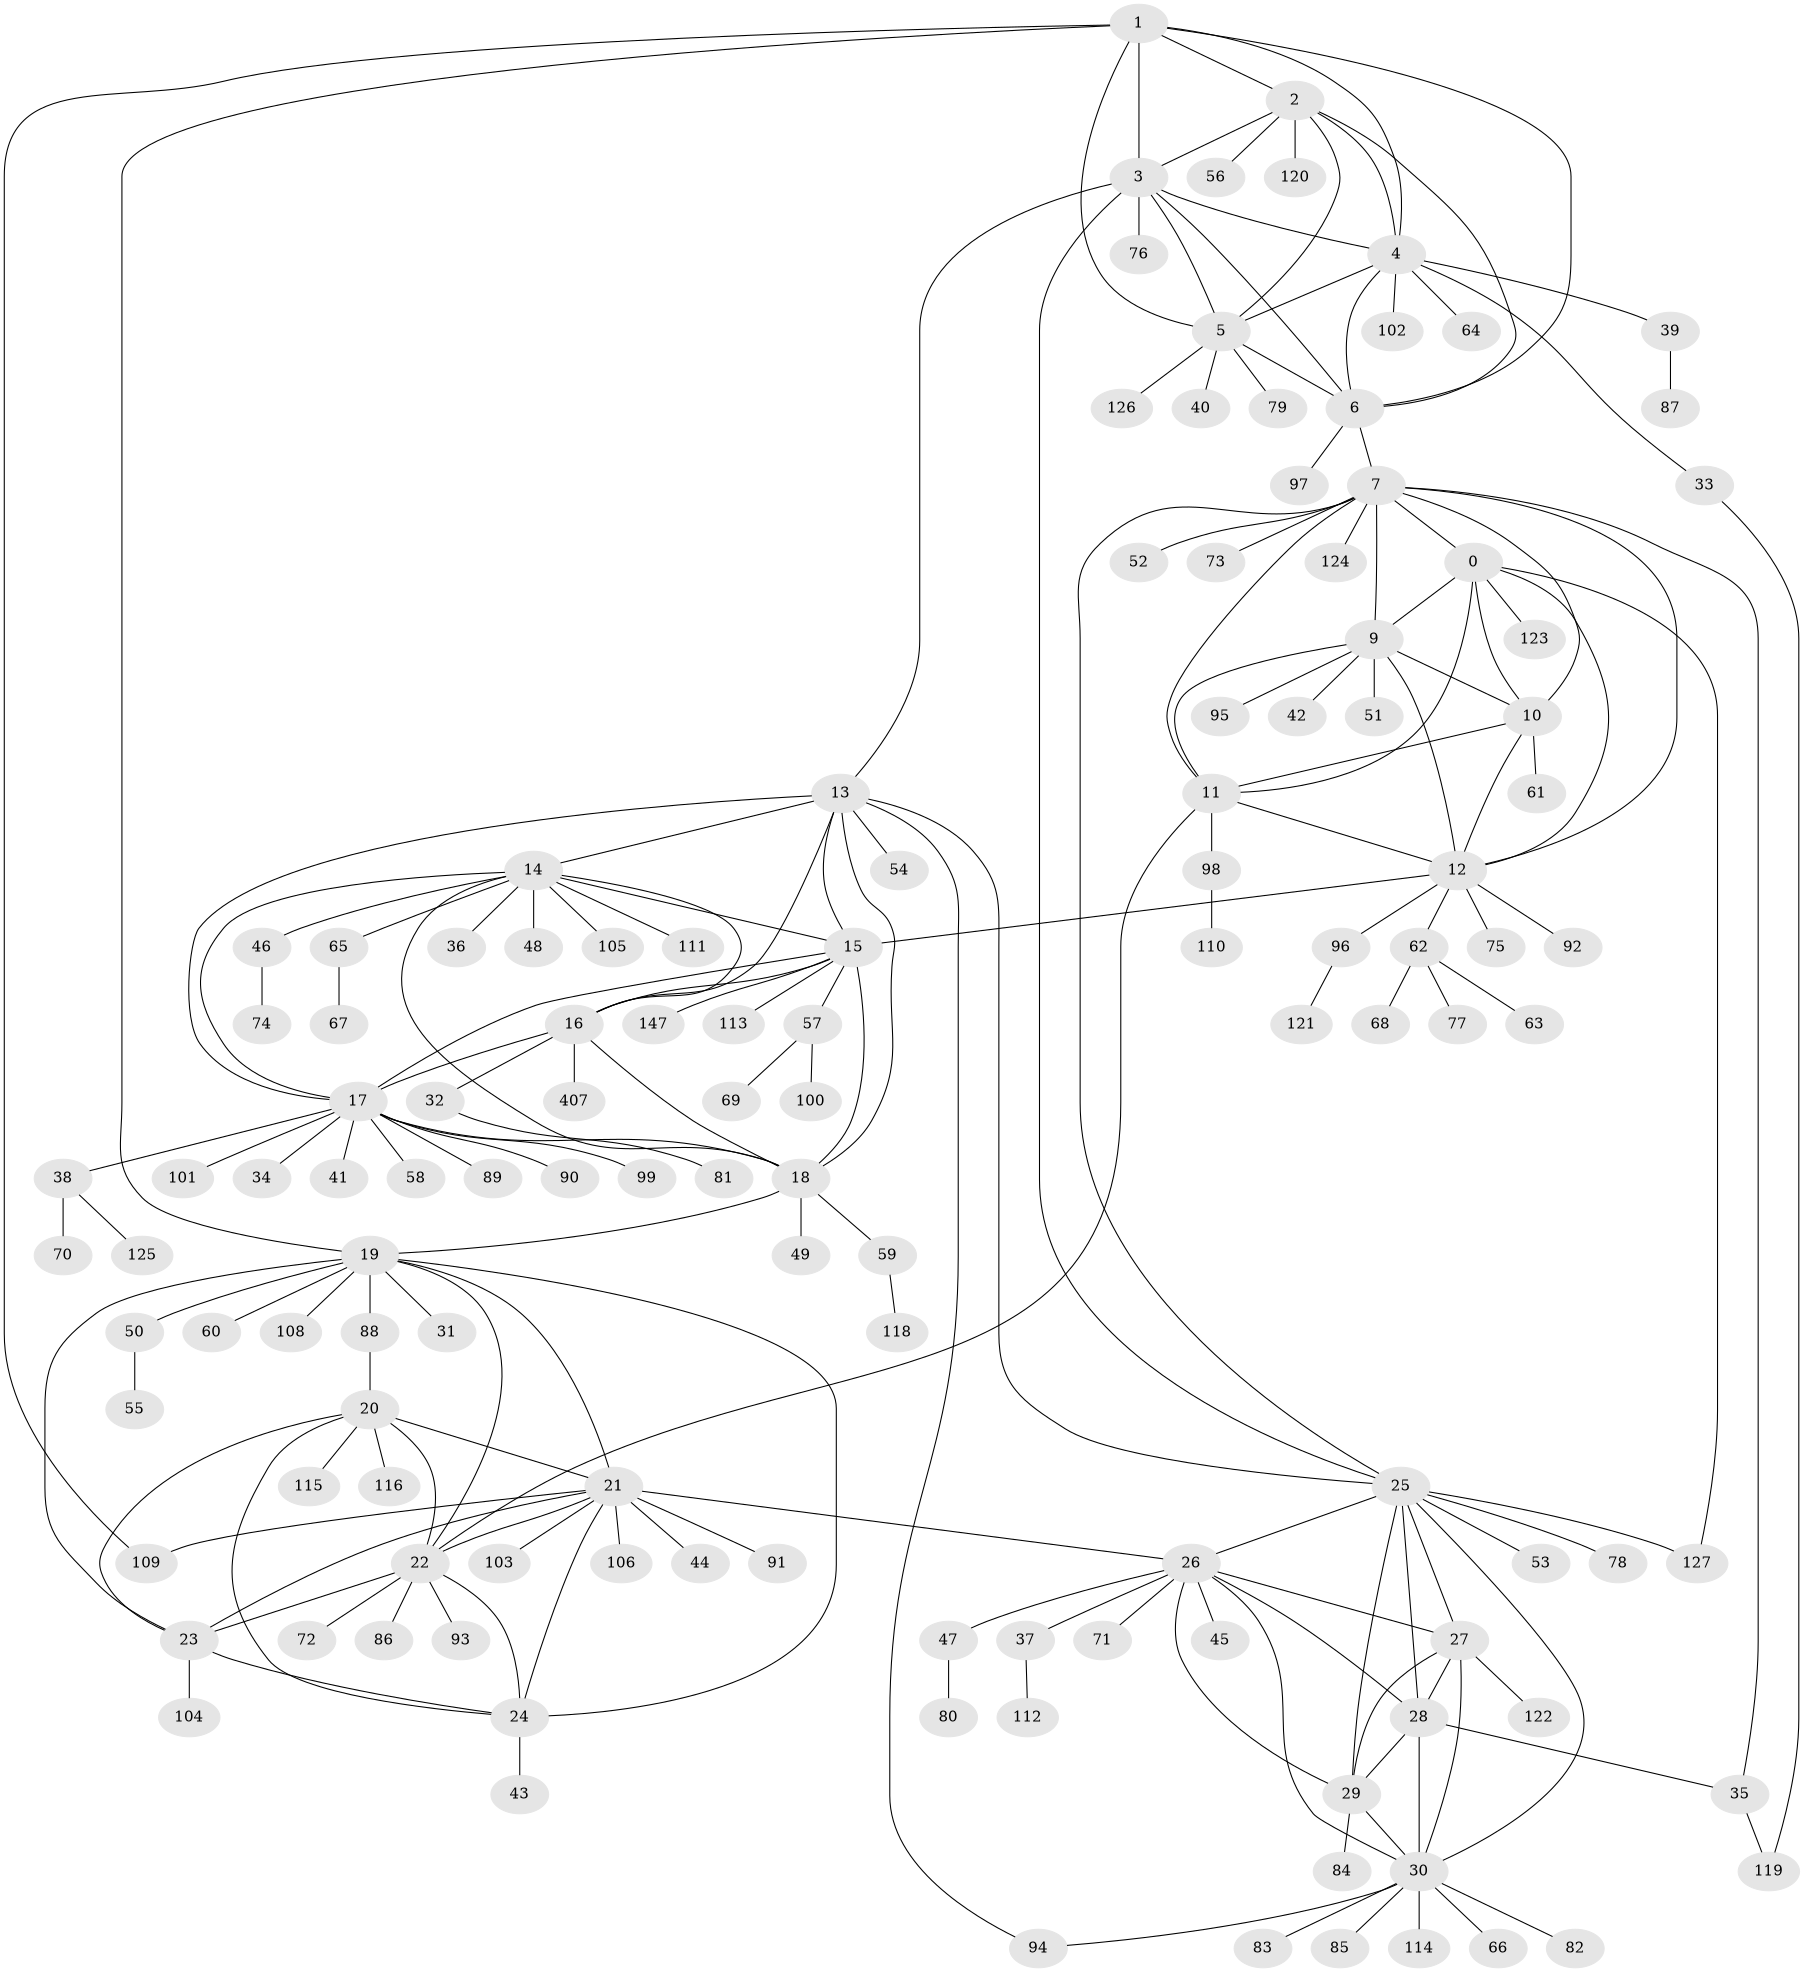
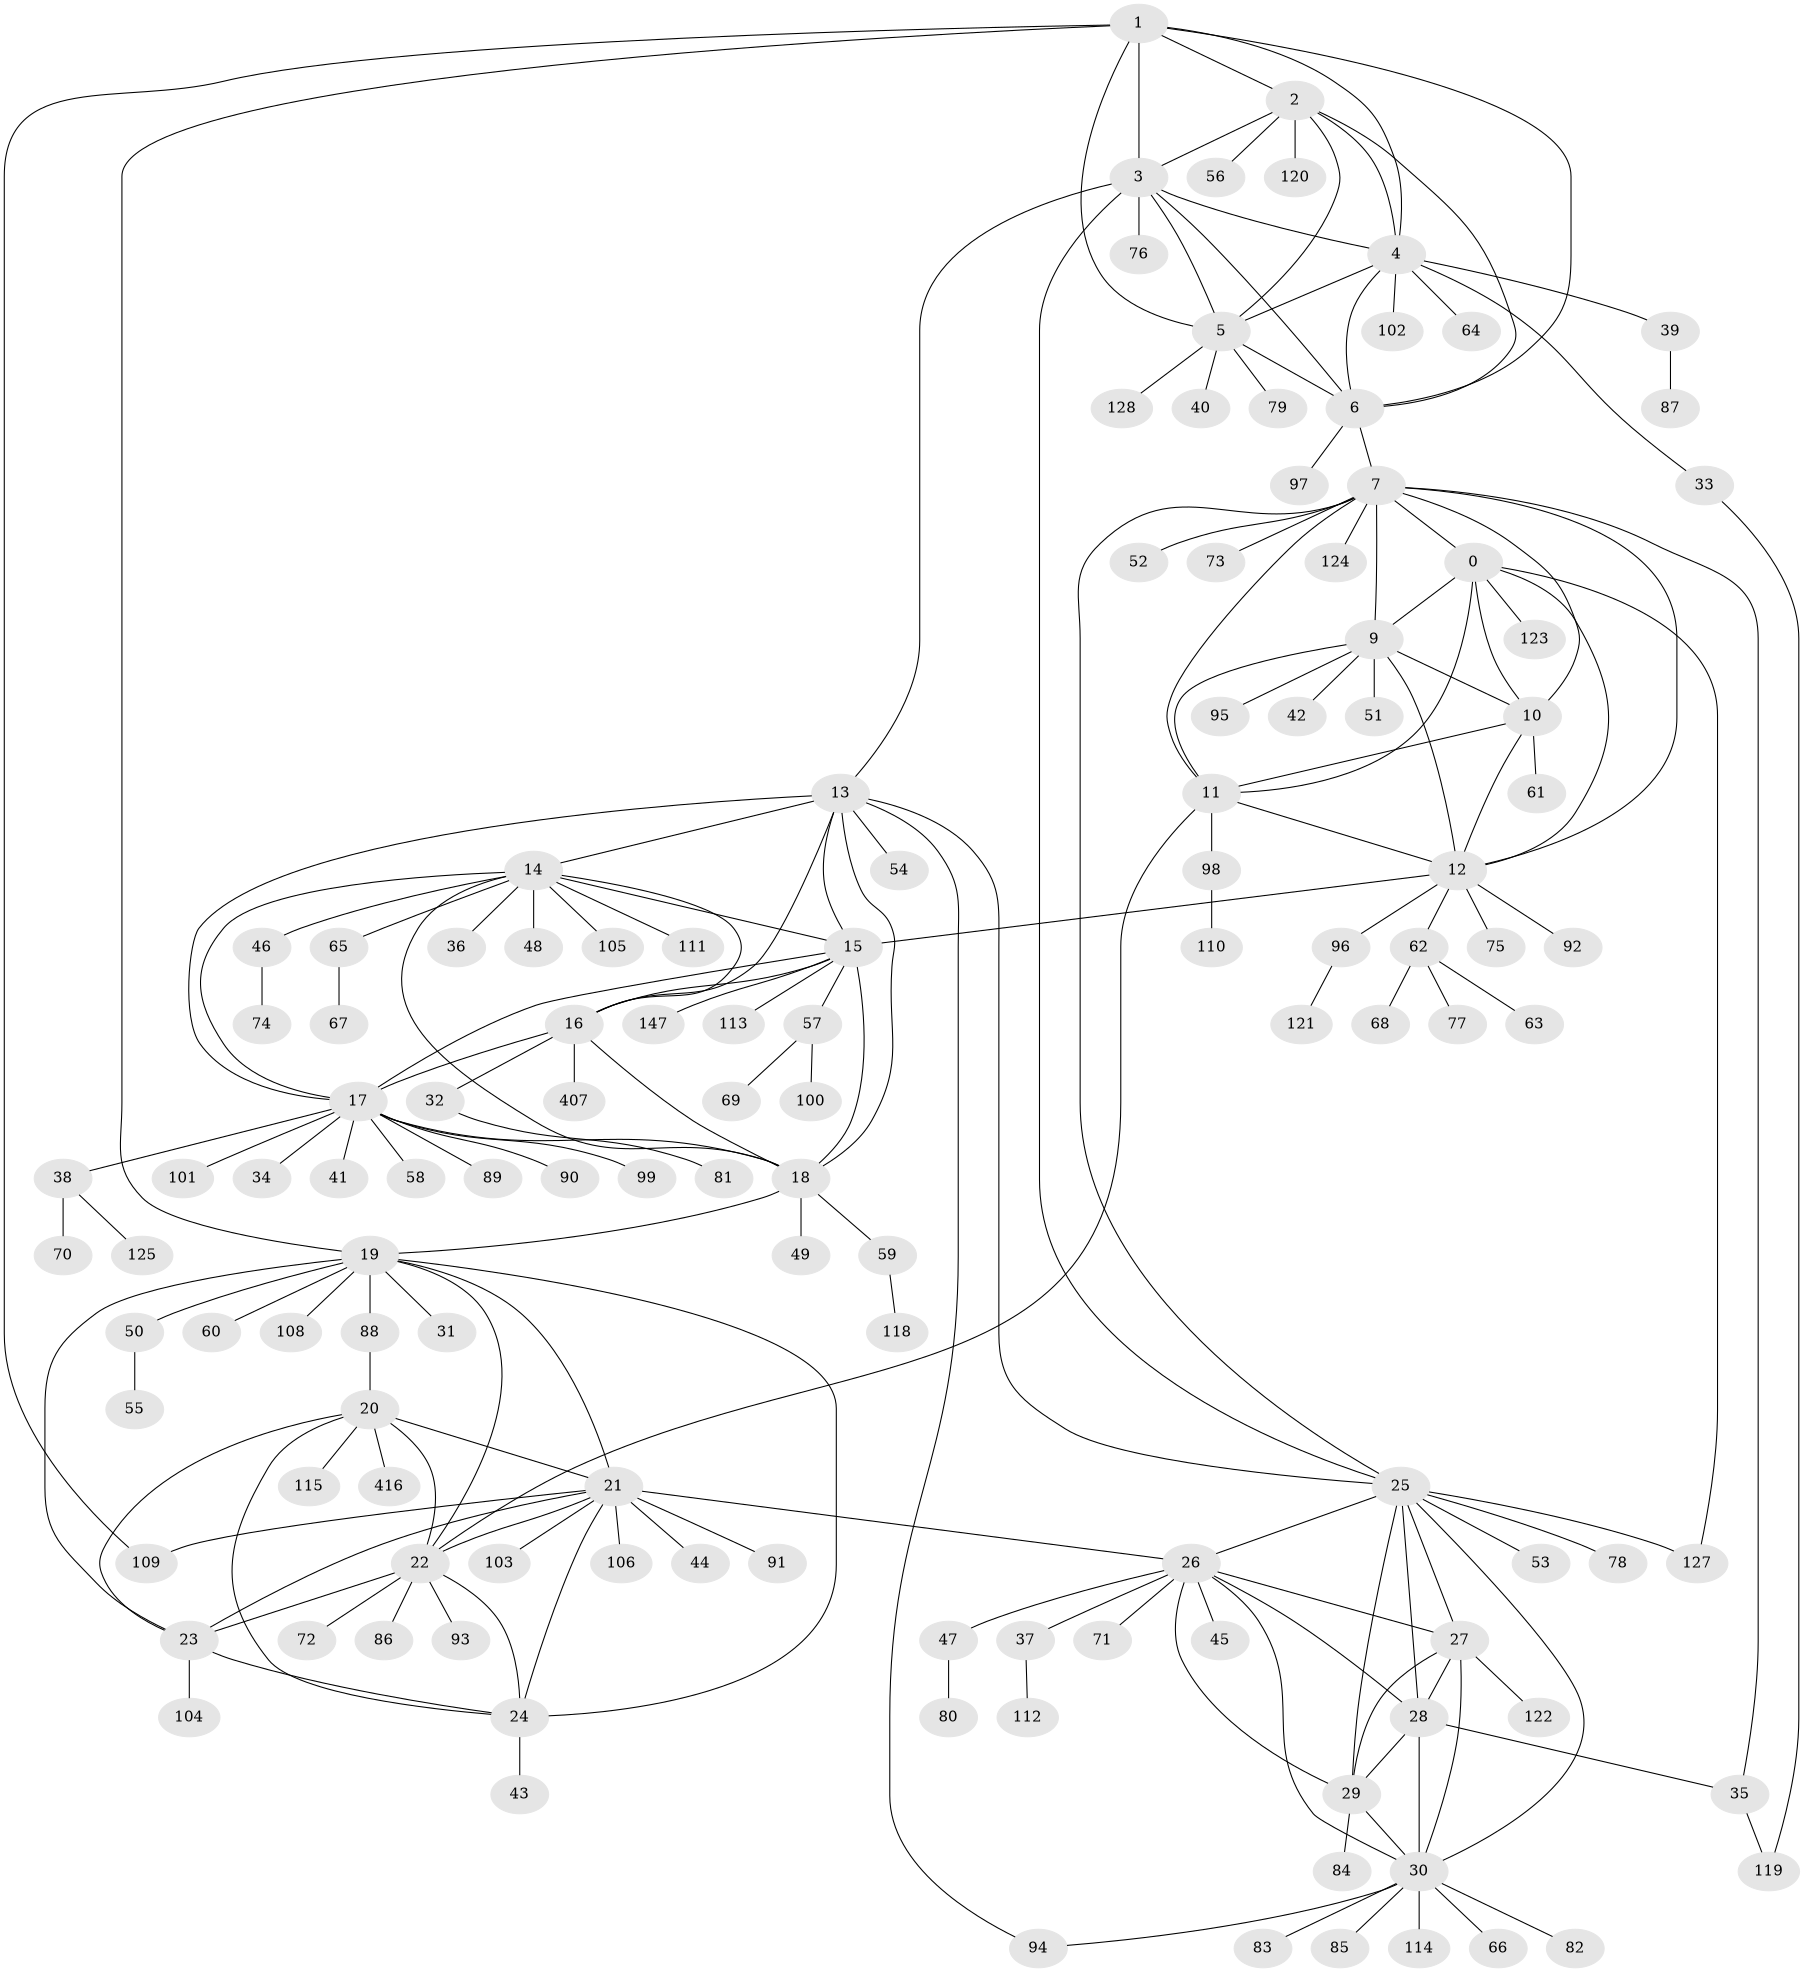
(1122, 409) -> (1122, 409)
(389, 1487) -> (389, 1487)
